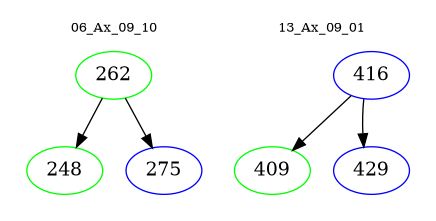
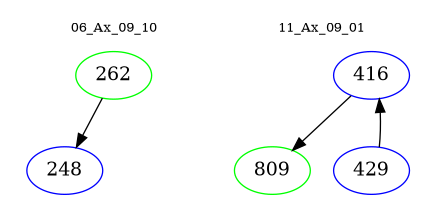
(322, 28) -> (322, 28)
(363, 116) -> (380, 130)
(65, 171) -> (65, 171)
(164, 171) -> none
(272, 171) -> (272, 171)
